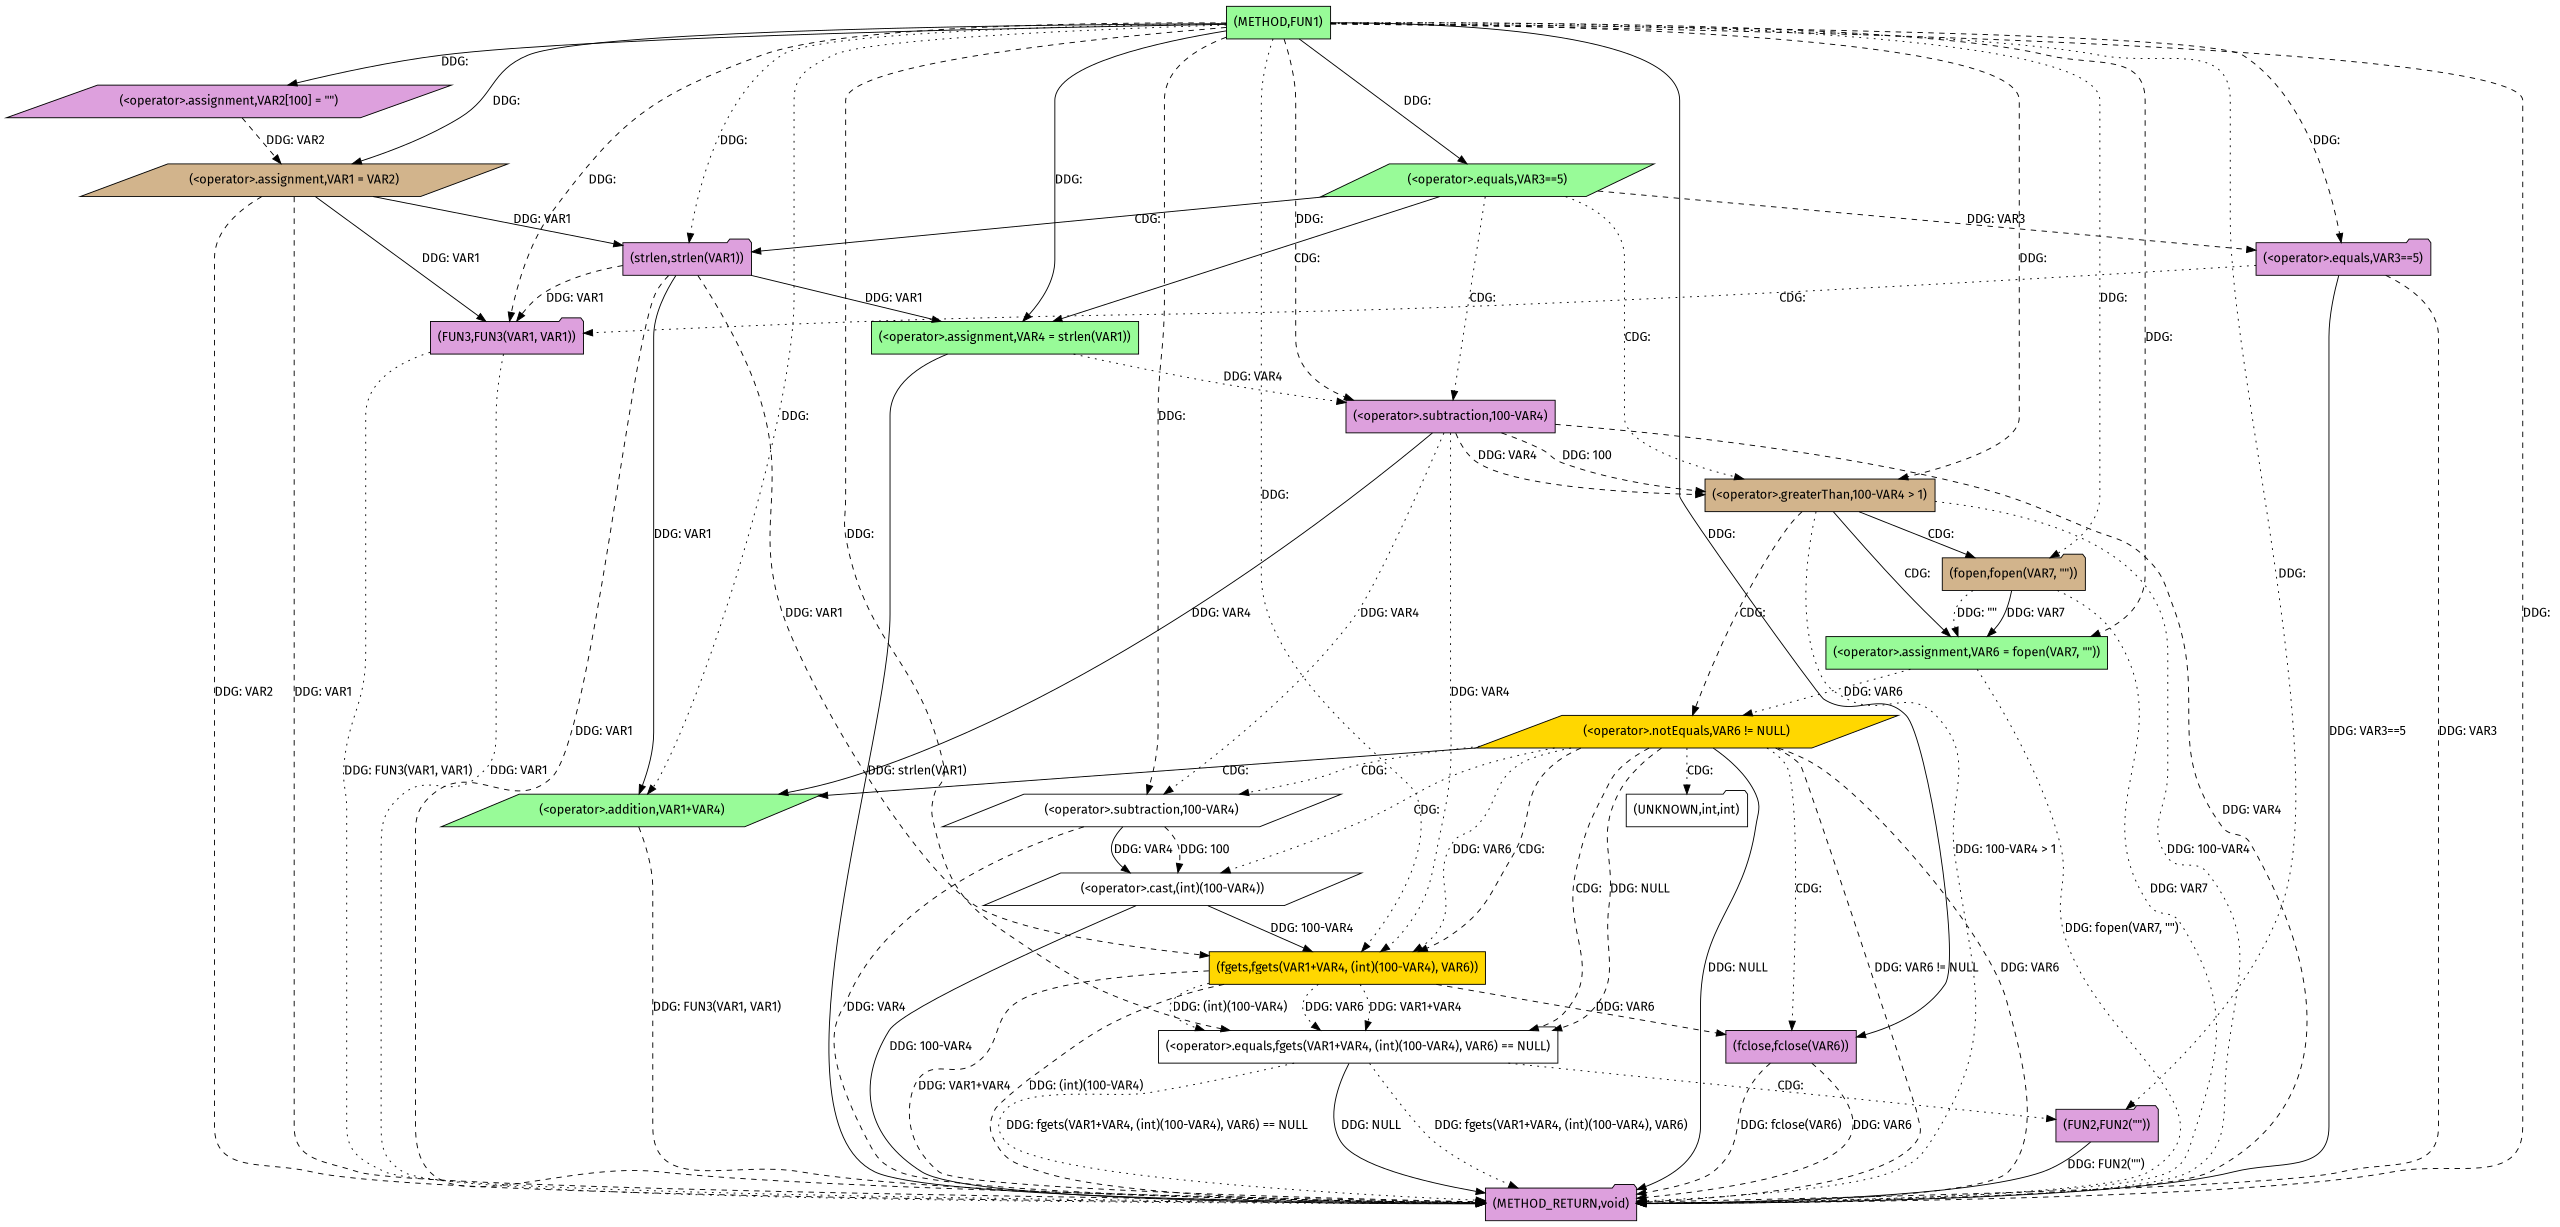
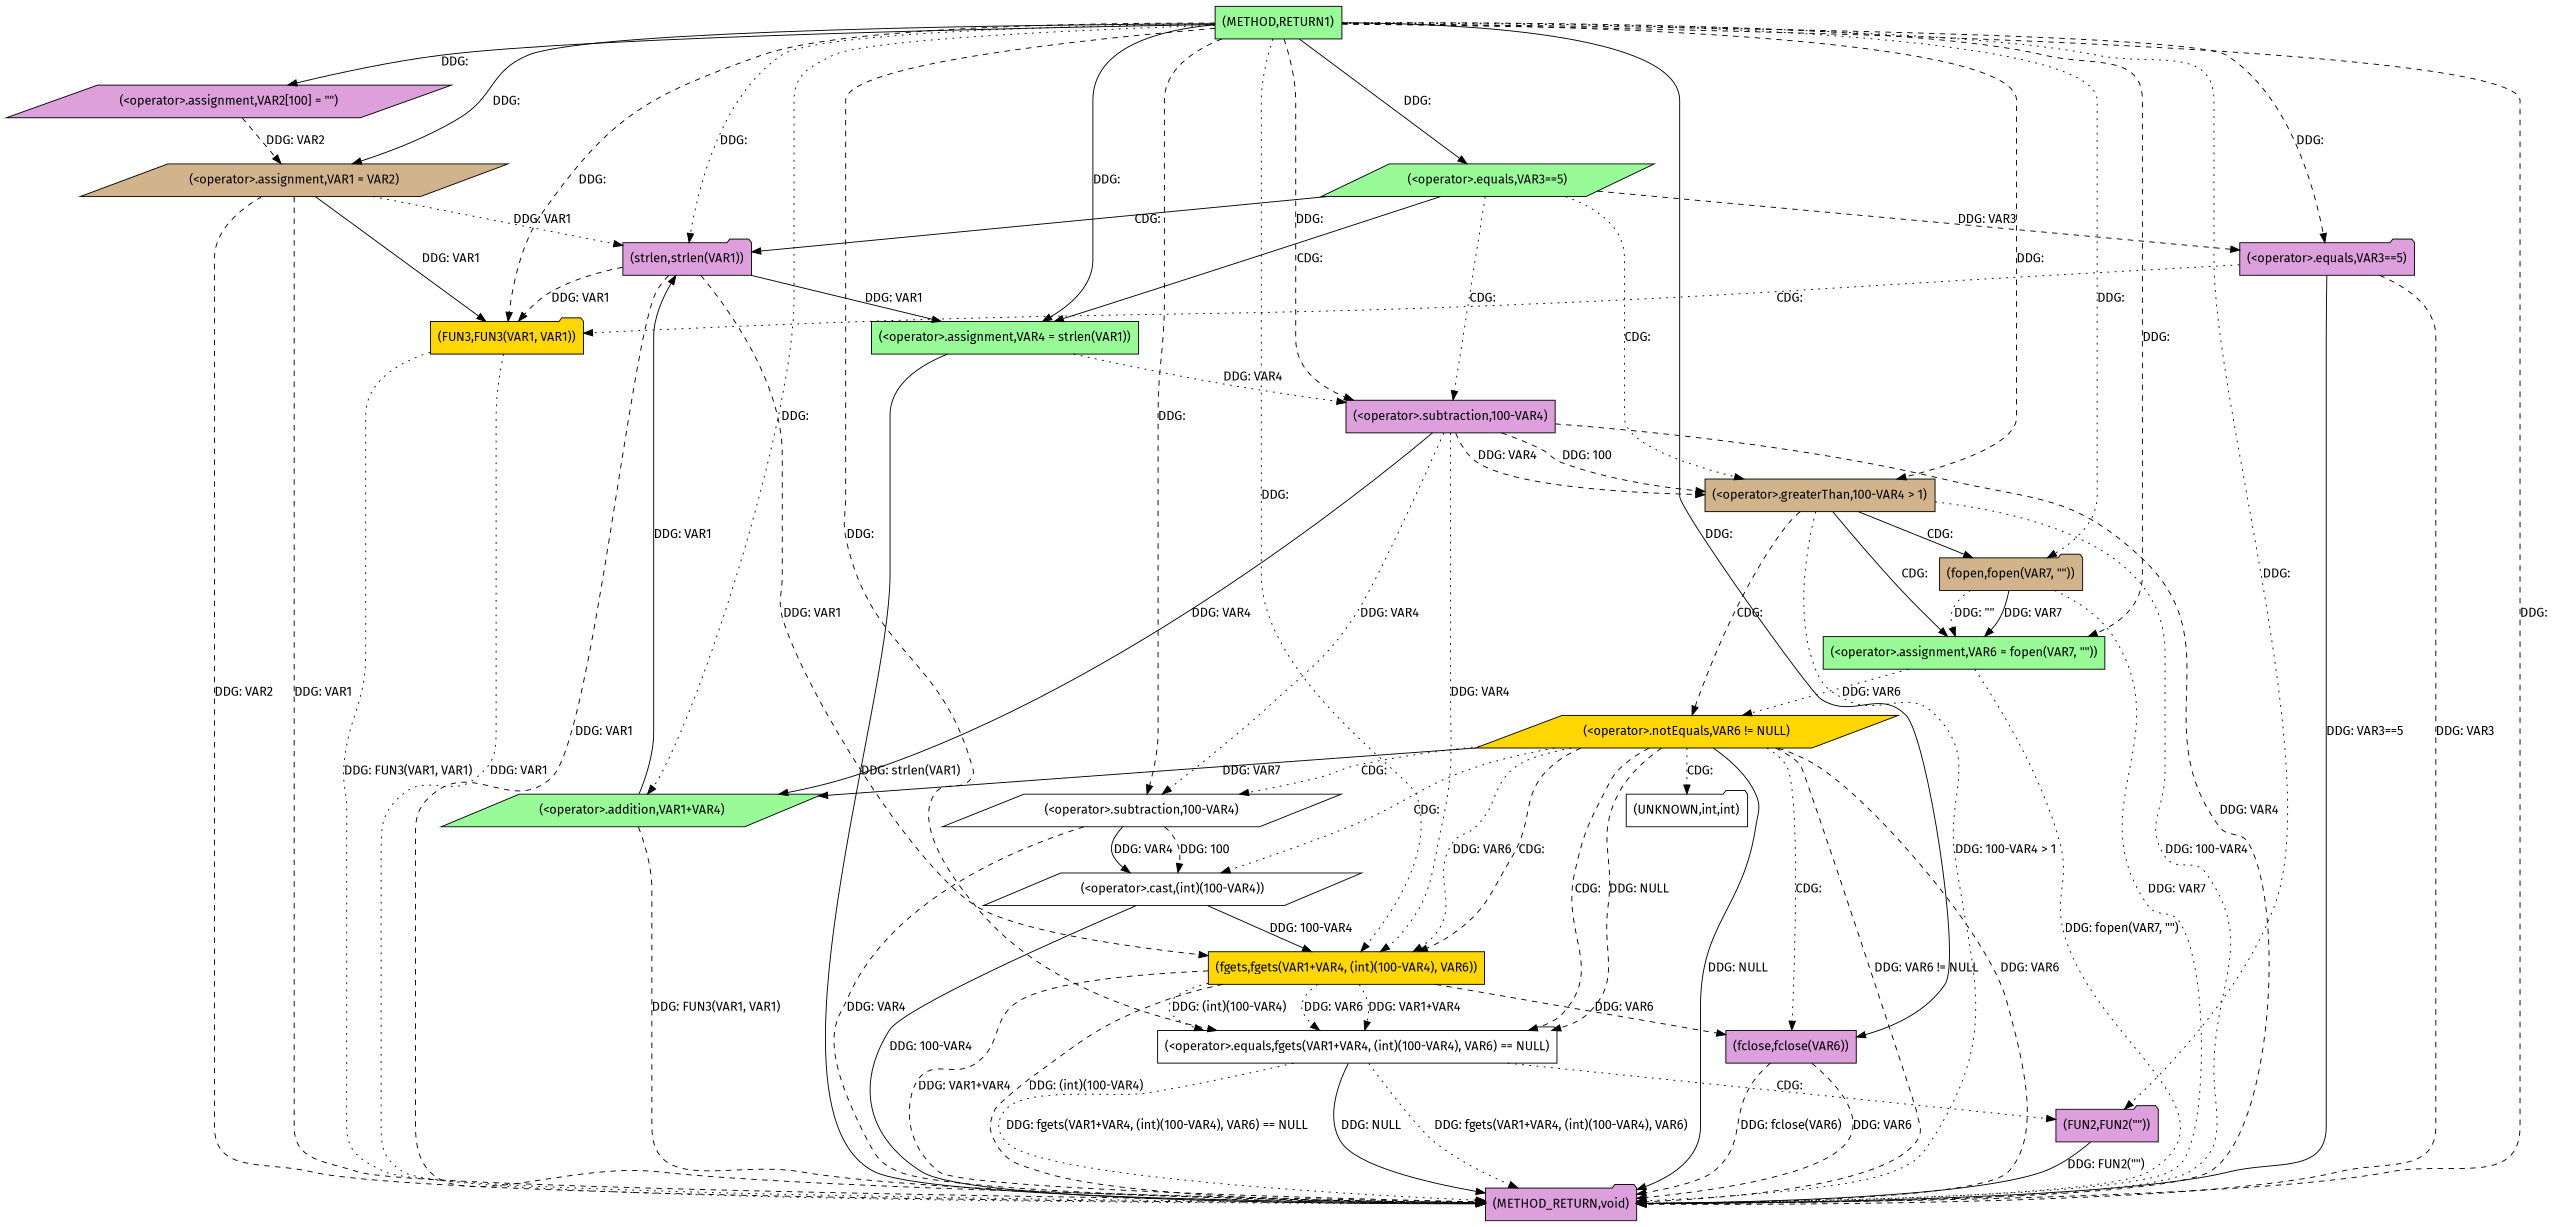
(1279, 23) -> (1279, 23)
(493, 220) -> (493, 220)
(507, 338) -> (507, 338)
(654, 529) -> (654, 538)
(1237, 771) -> (1251, 771)
